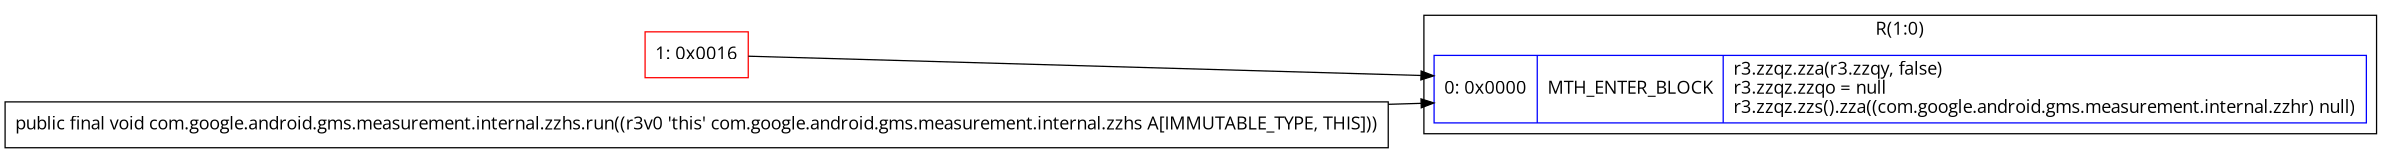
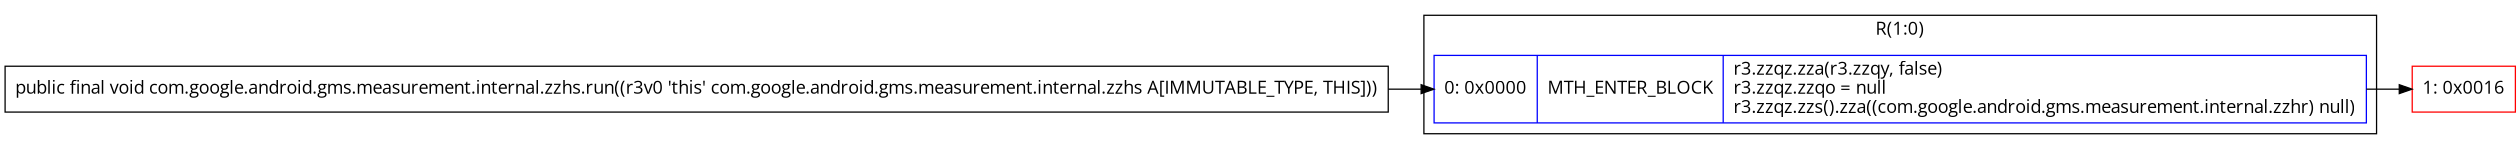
(1085, 66) -> (2384, 89)
